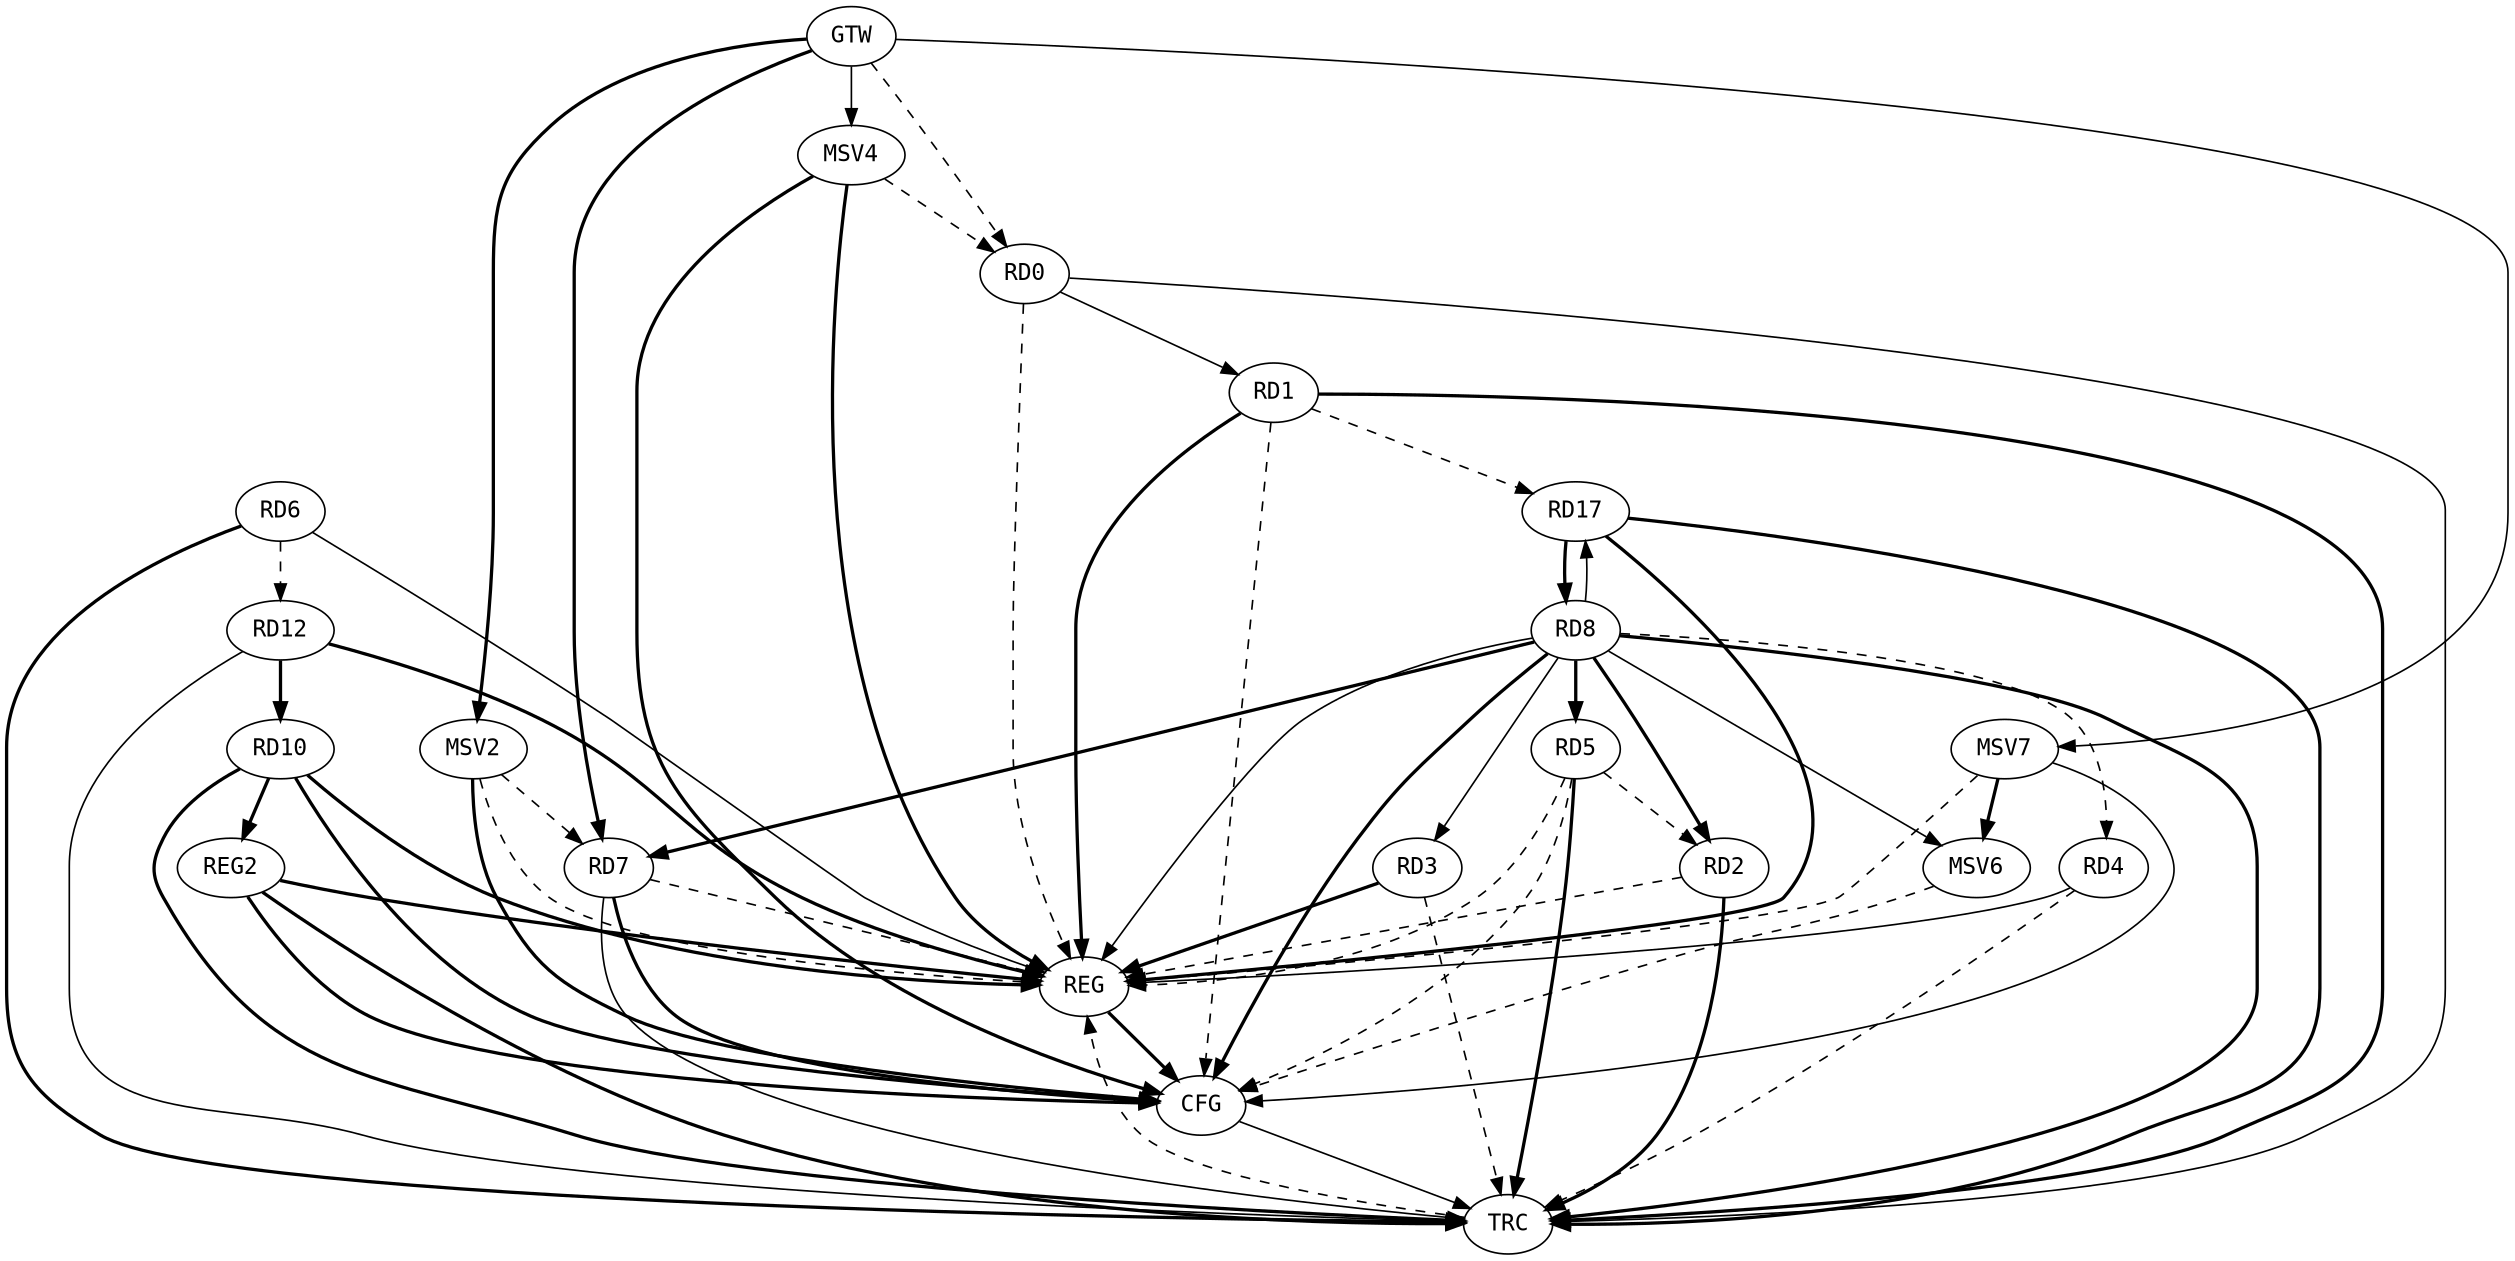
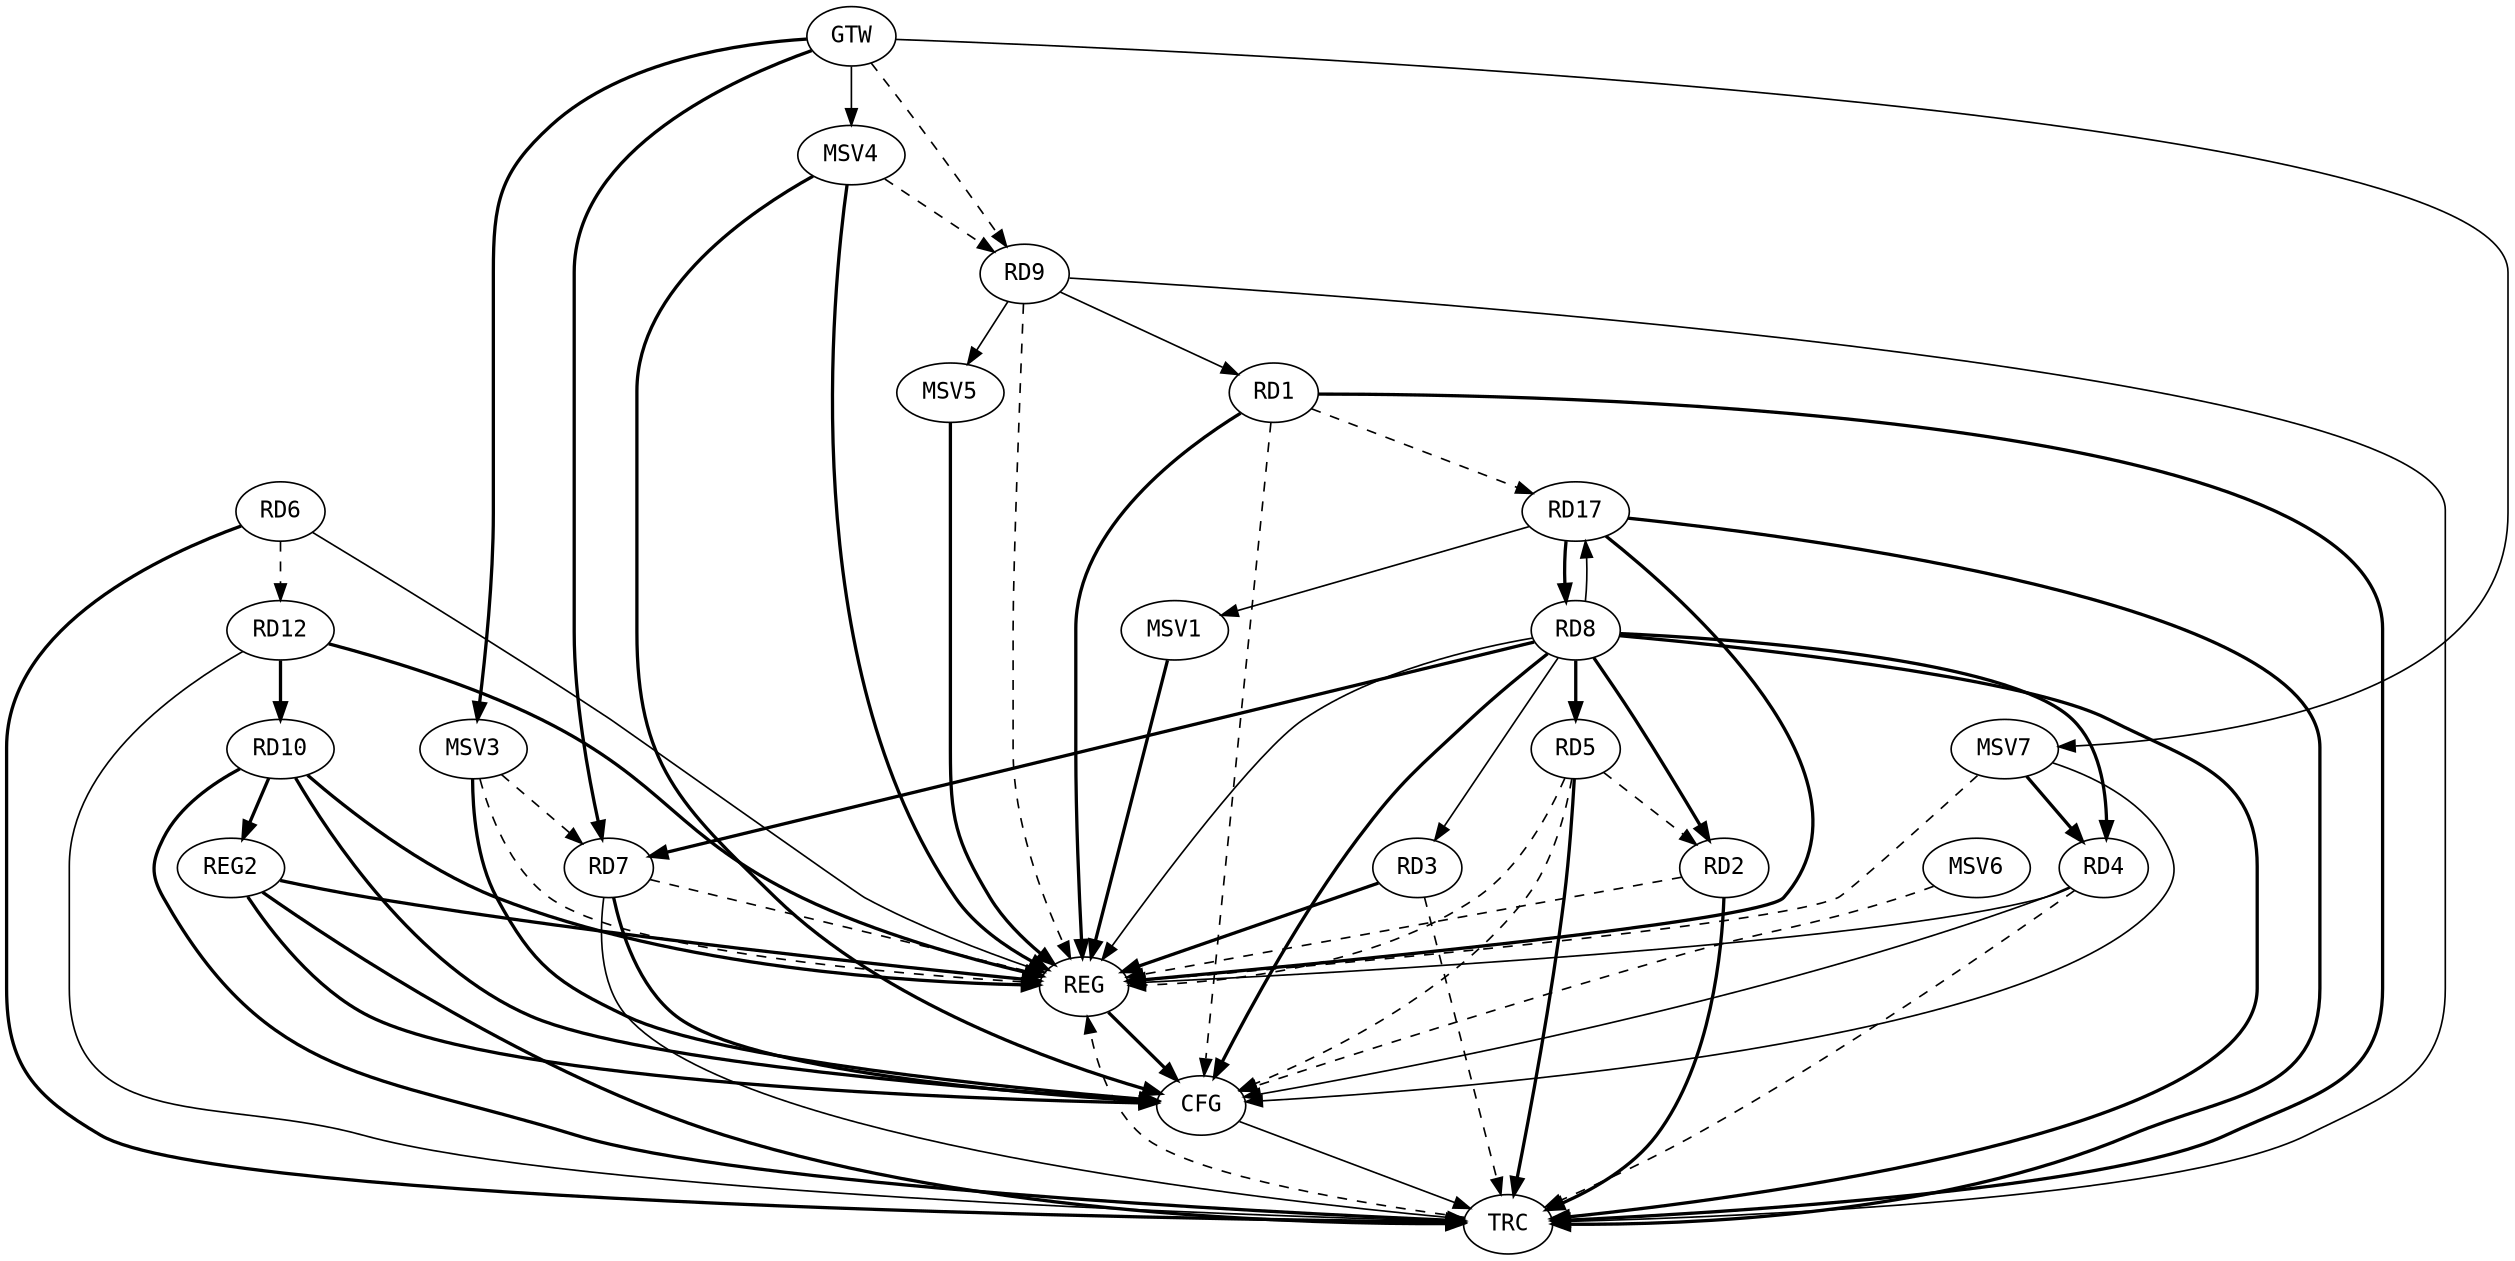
(1025, 274) -> (1025, 274)
none -> (950, 393)
none -> (1175, 630)
(1906, 662) -> (1906, 662)
(1768, 744) -> none
(474, 749) -> (474, 749)
(1993, 800) -> (2049, 802)
none -> (1670, 1008)
